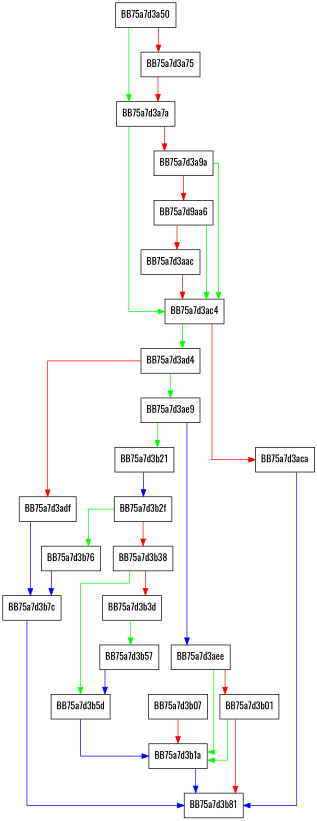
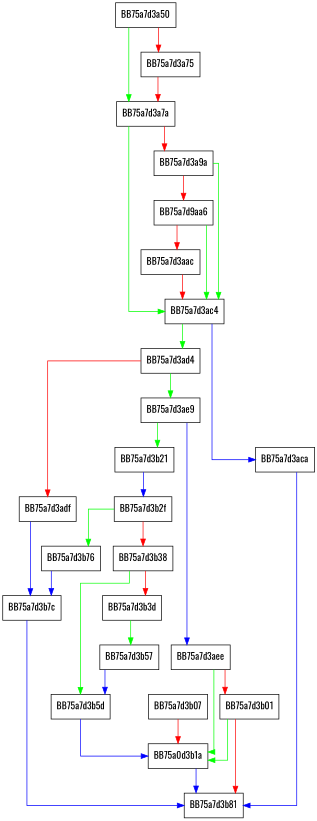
(212, 410) -> (212, 410)
(178, 756) -> (178, 756)
